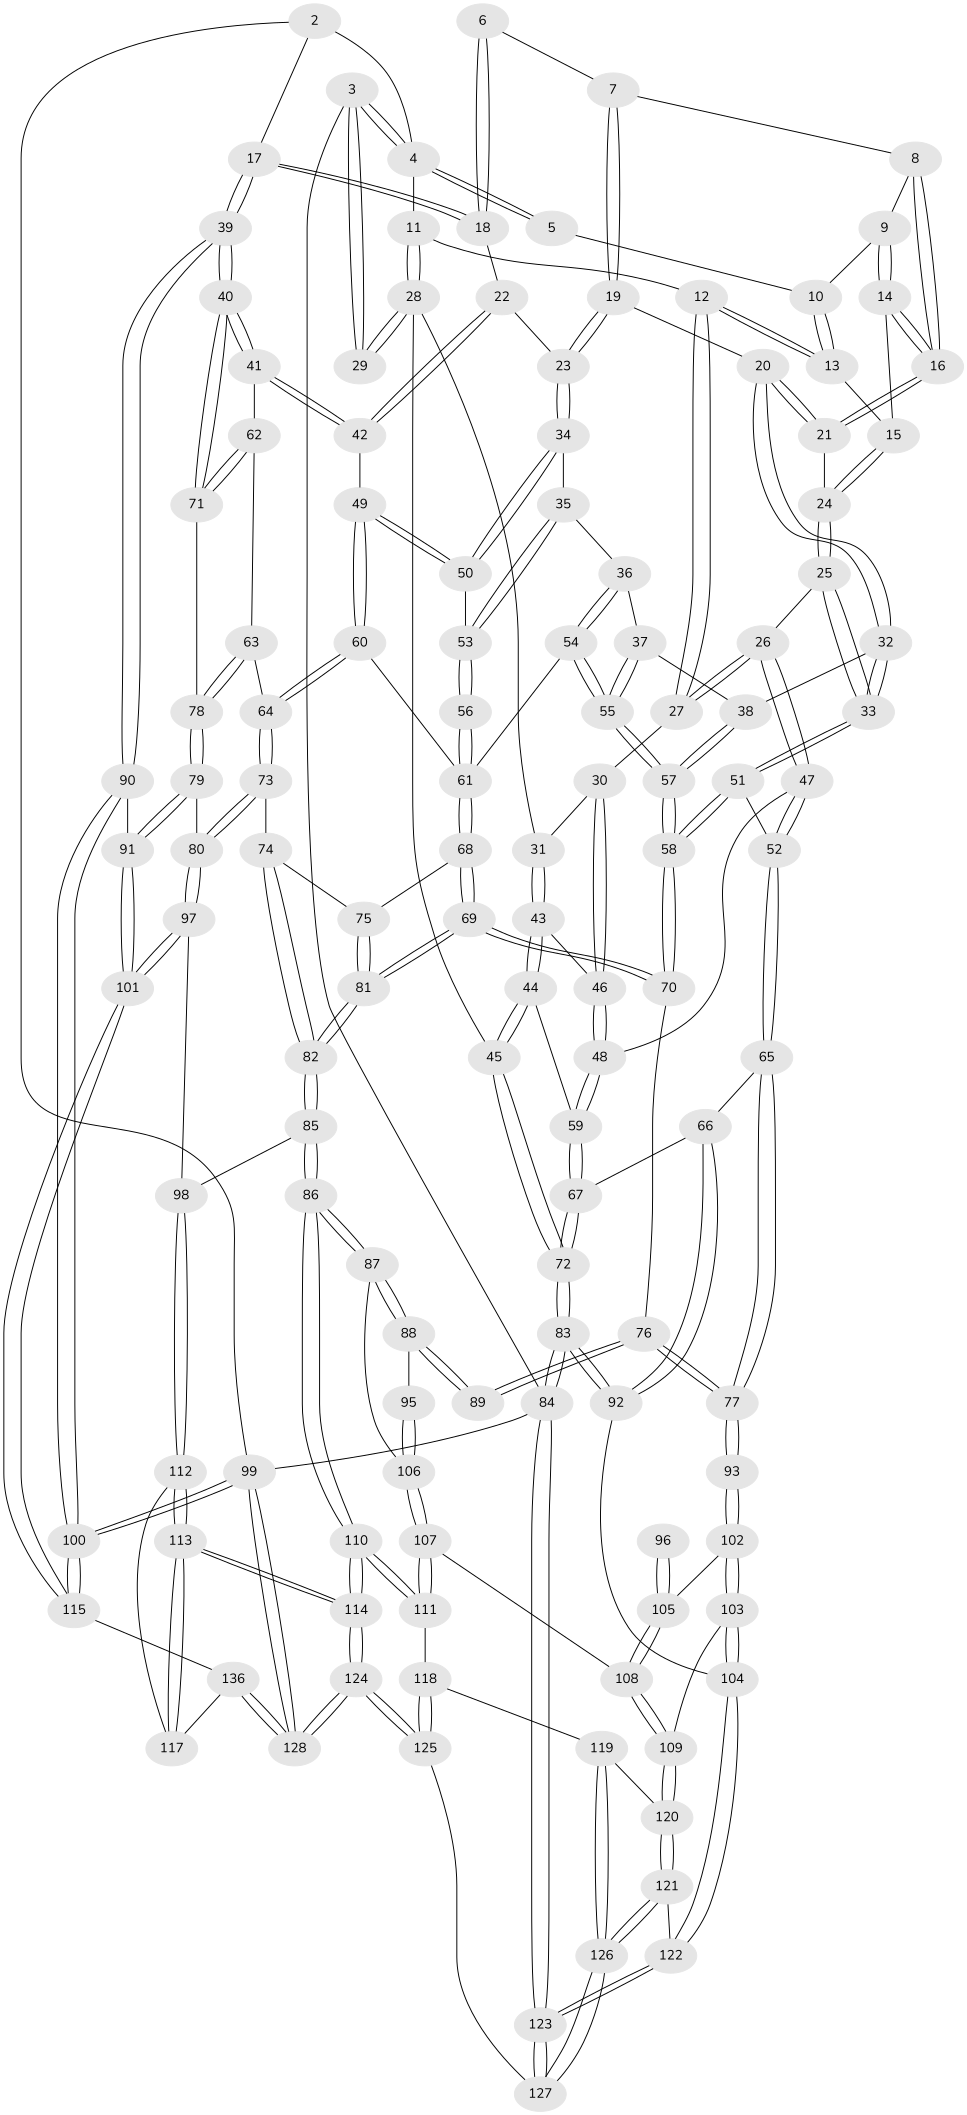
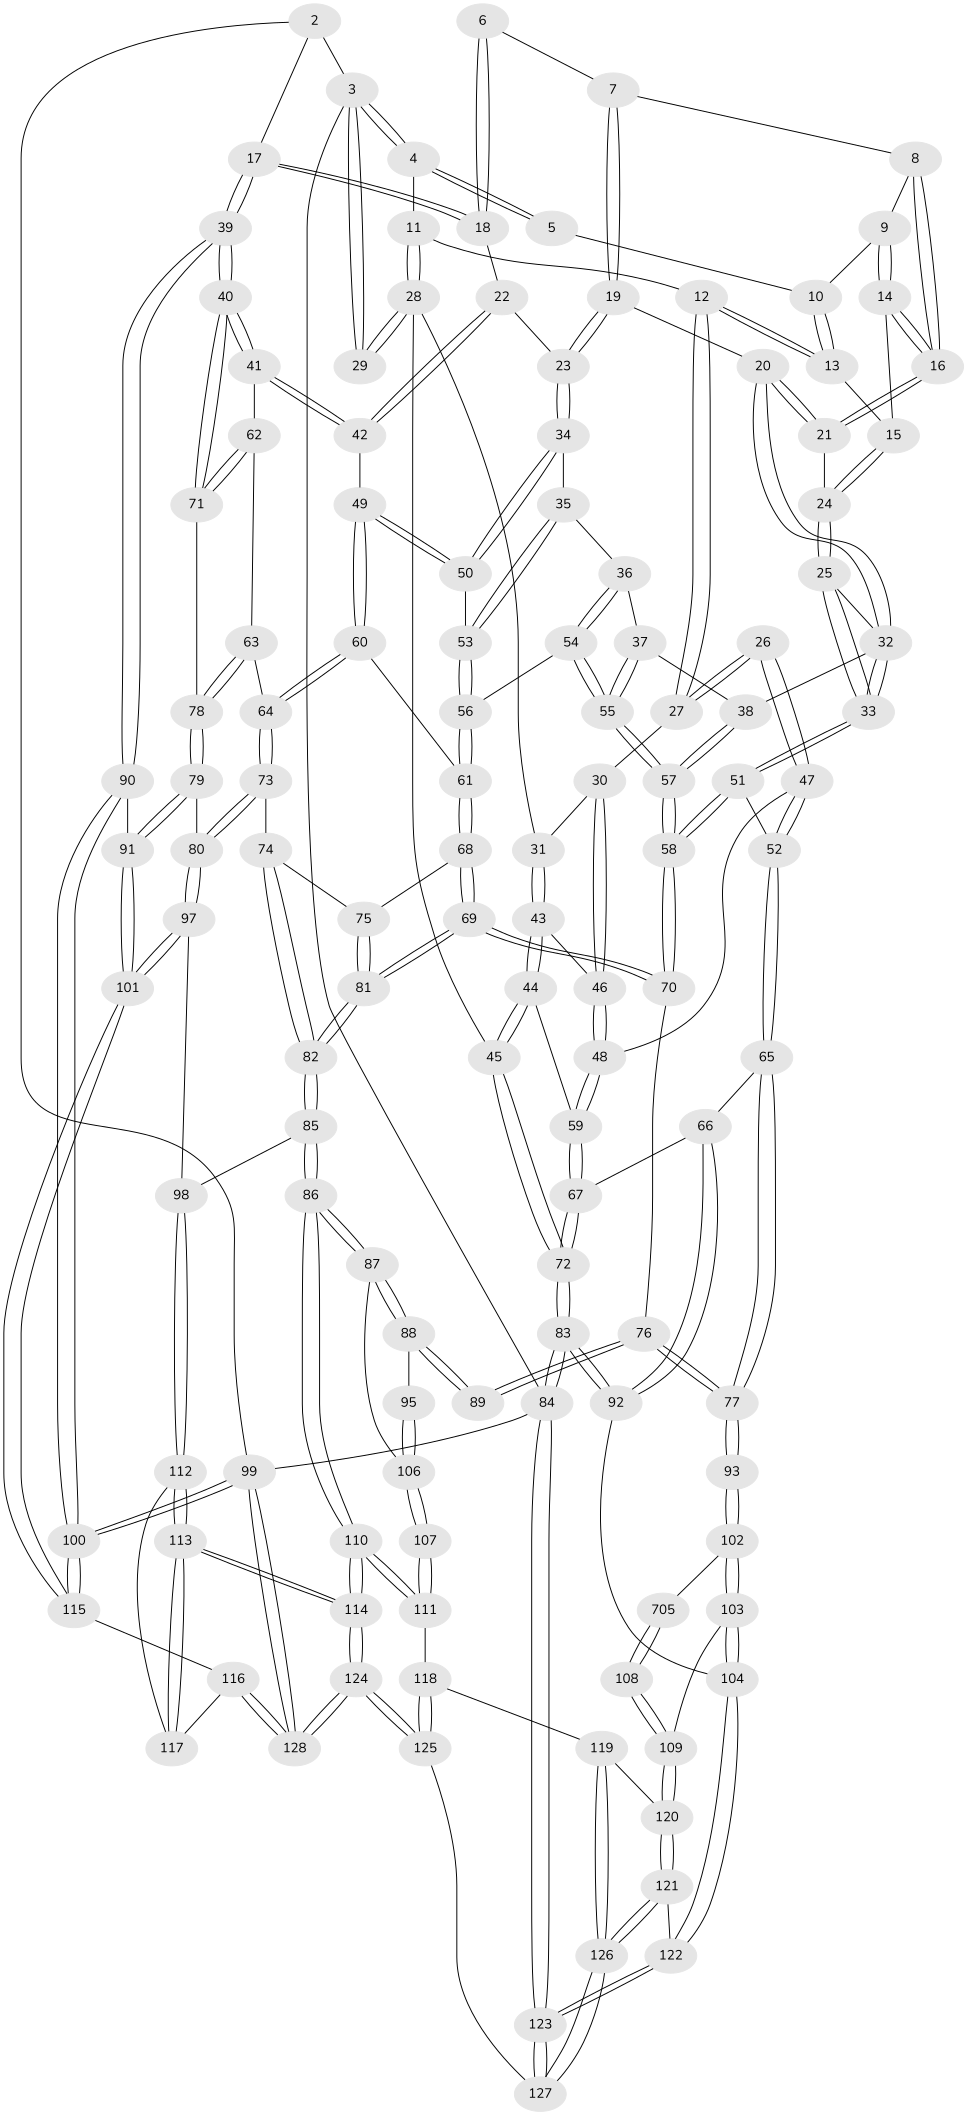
(389, 76) -> (334, 56)
(794, 608) -> (855, 608)
(524, 704) -> (525, 673)
(663, 1541) -> none
(526, 1610) -> none
(663, 1610) -> (663, 1610)
(233, 1680) -> (233, 1680)
